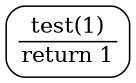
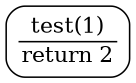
(68, 56) -> (68, 56)
